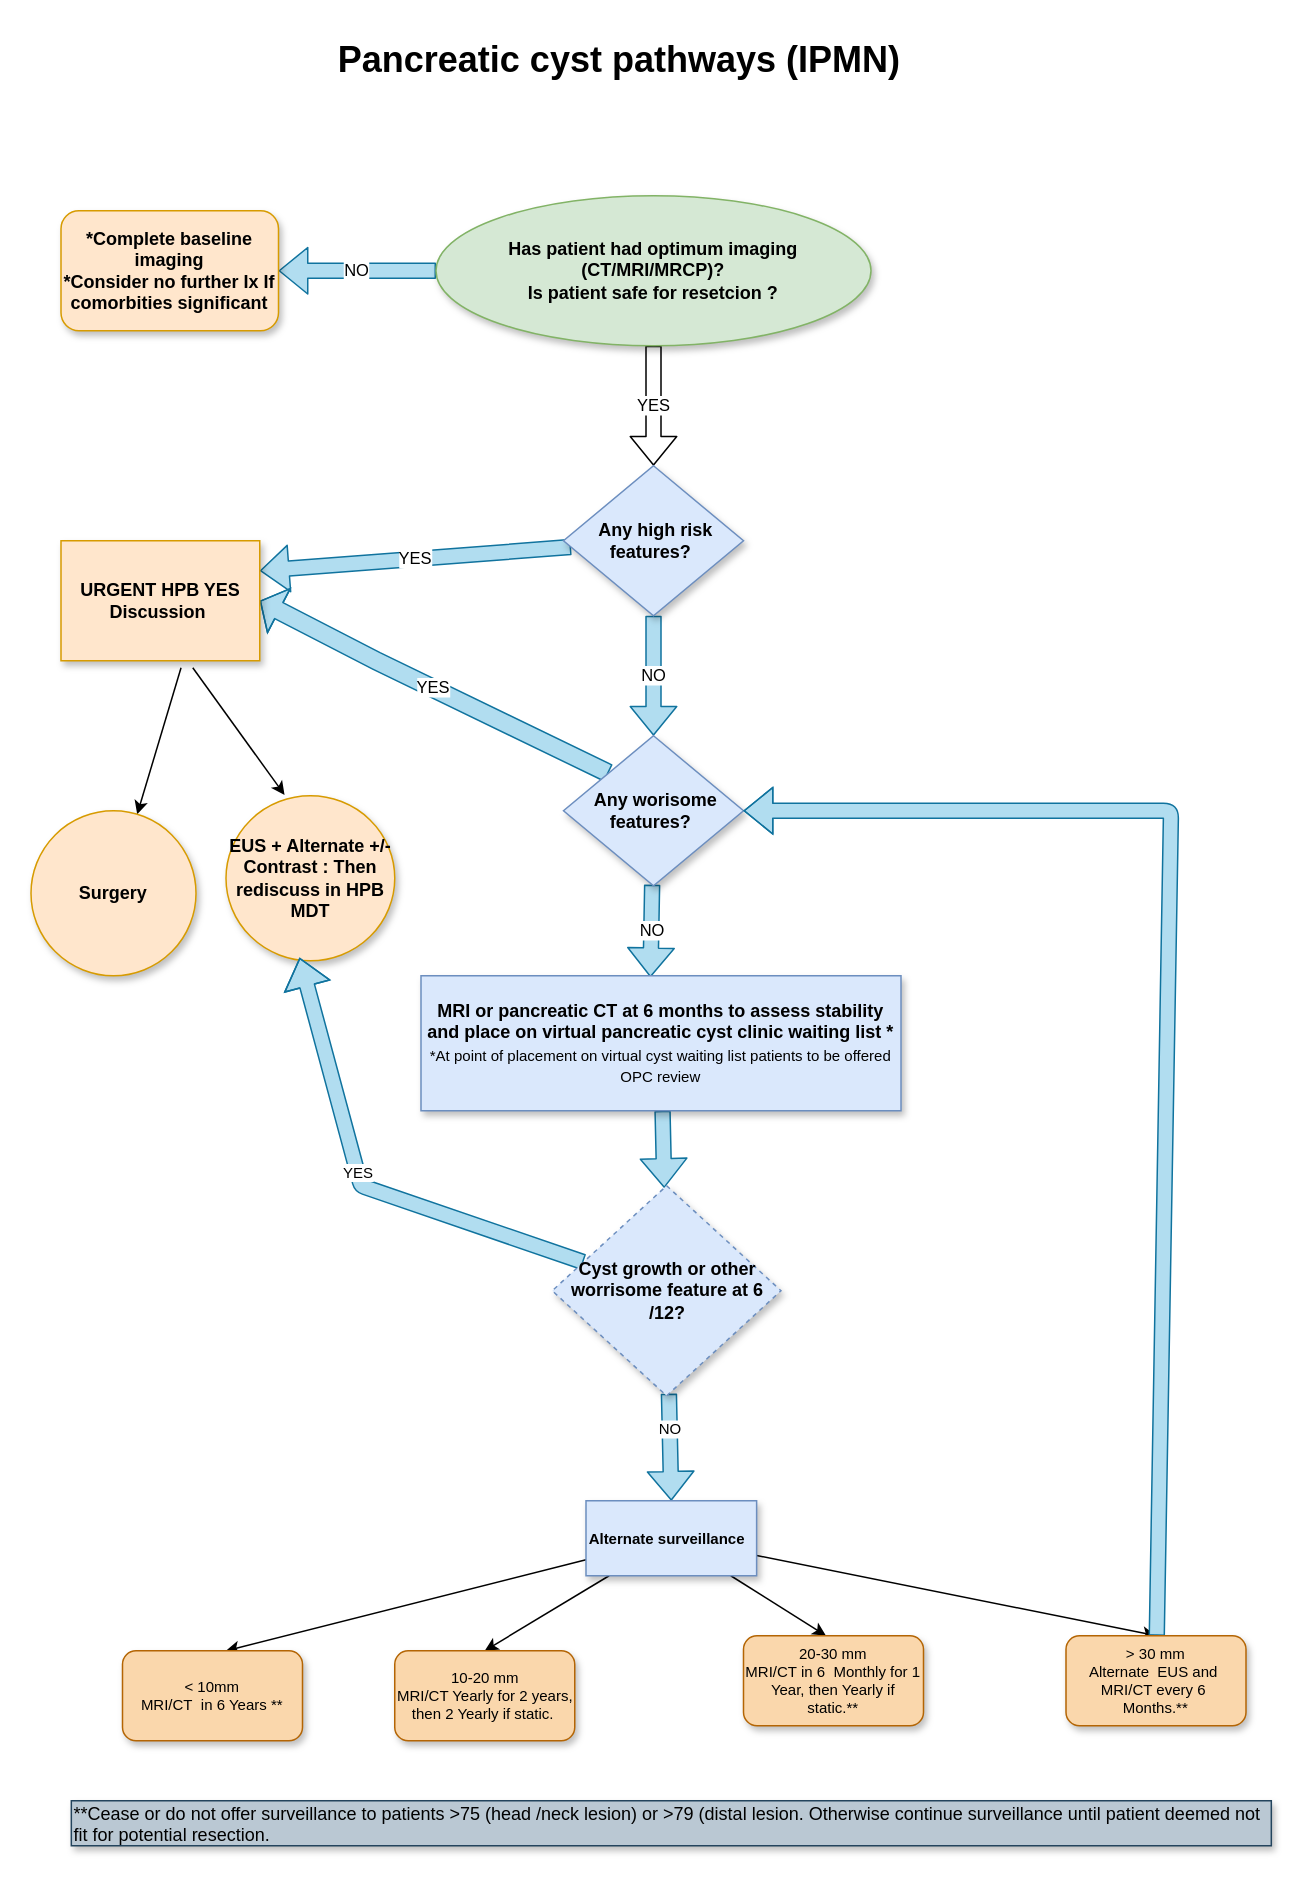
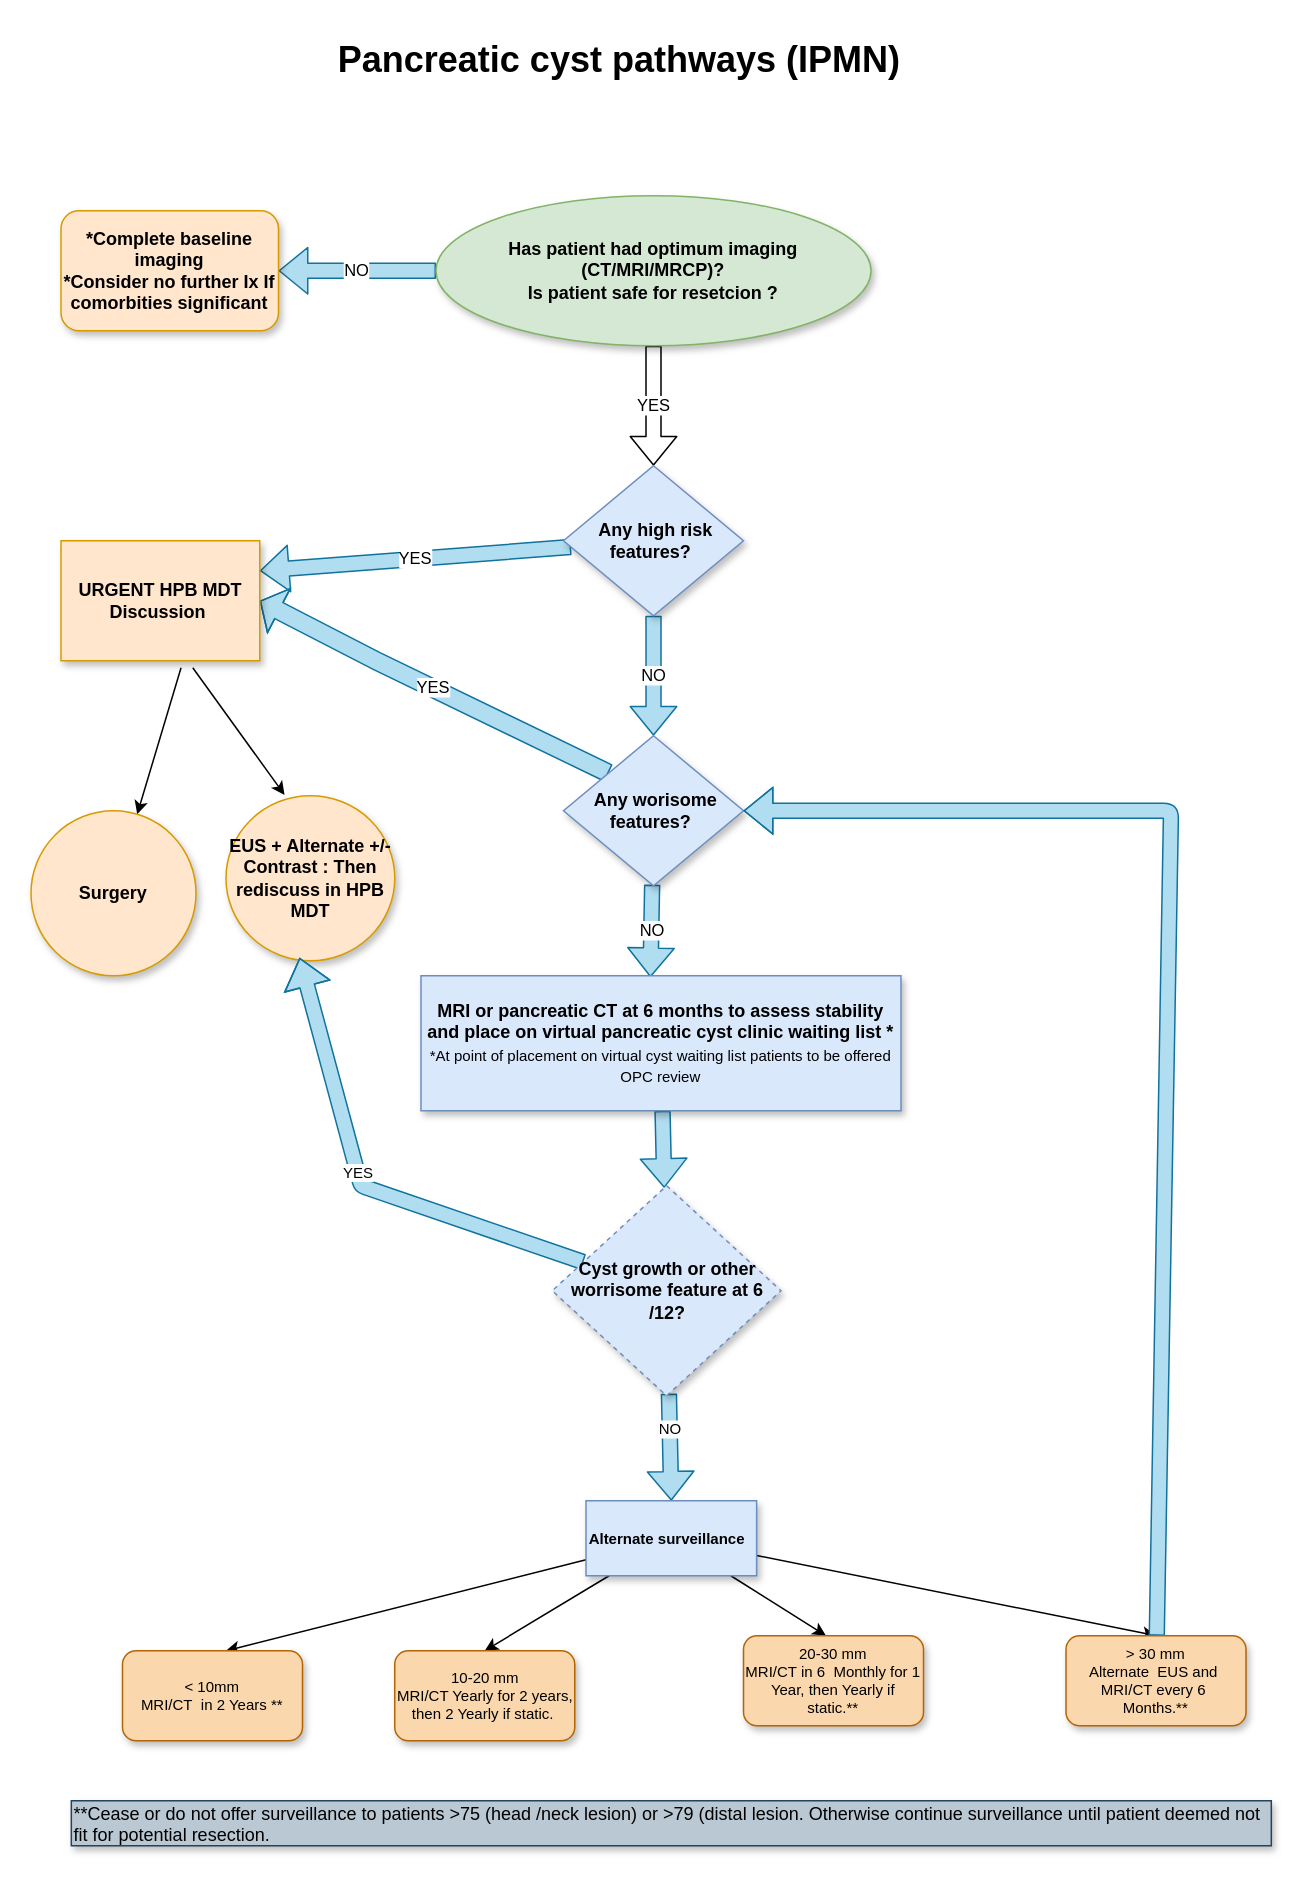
(161, 601) -> (161, 601)
(212, 1696) -> (212, 1696)
